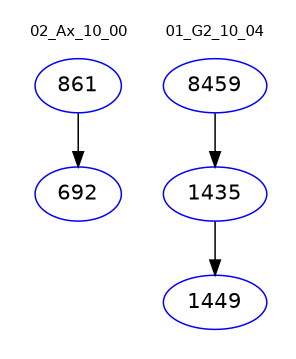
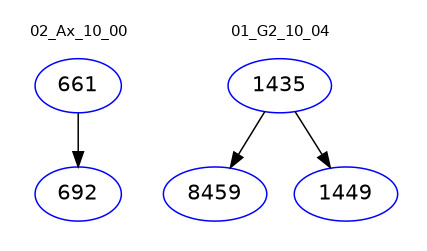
(78, 86) -> (78, 86)
(215, 133) -> (252, 133)
